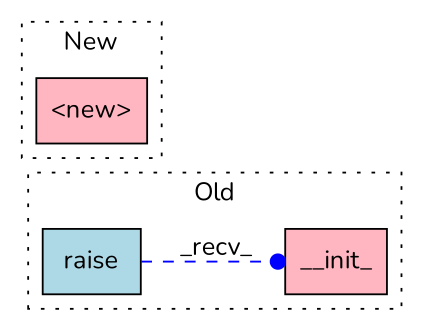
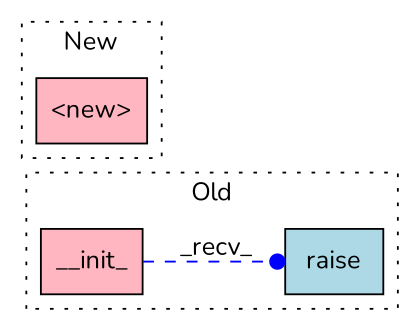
(206, 262) -> (207, 262)
